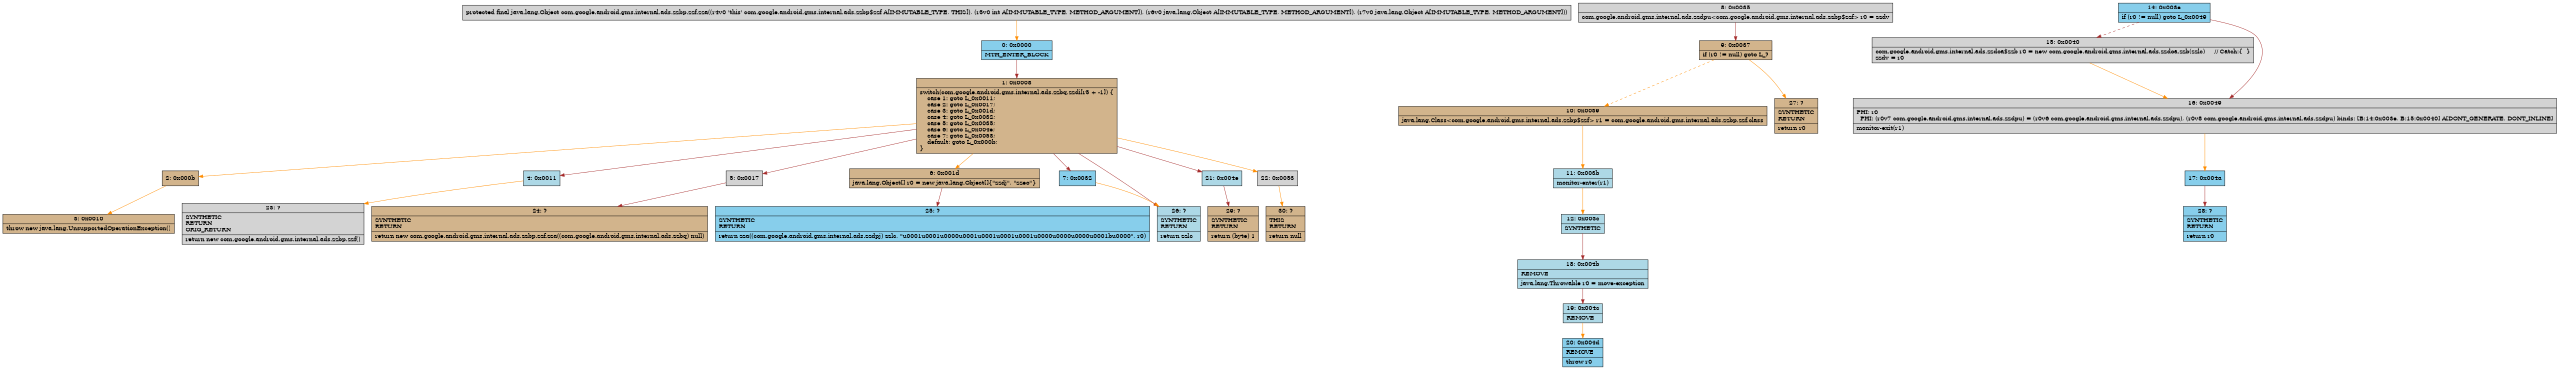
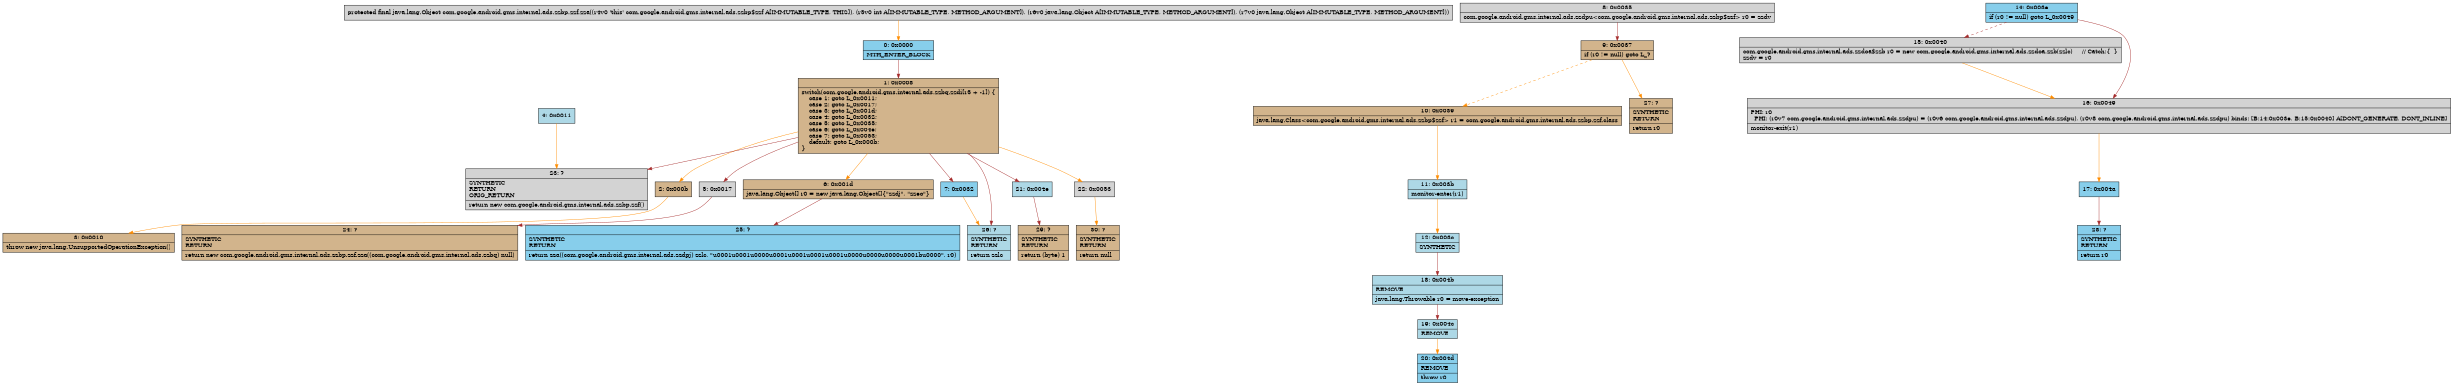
(740, 152) -> (718, 155)
(1277, 221) -> (1098, 239)
